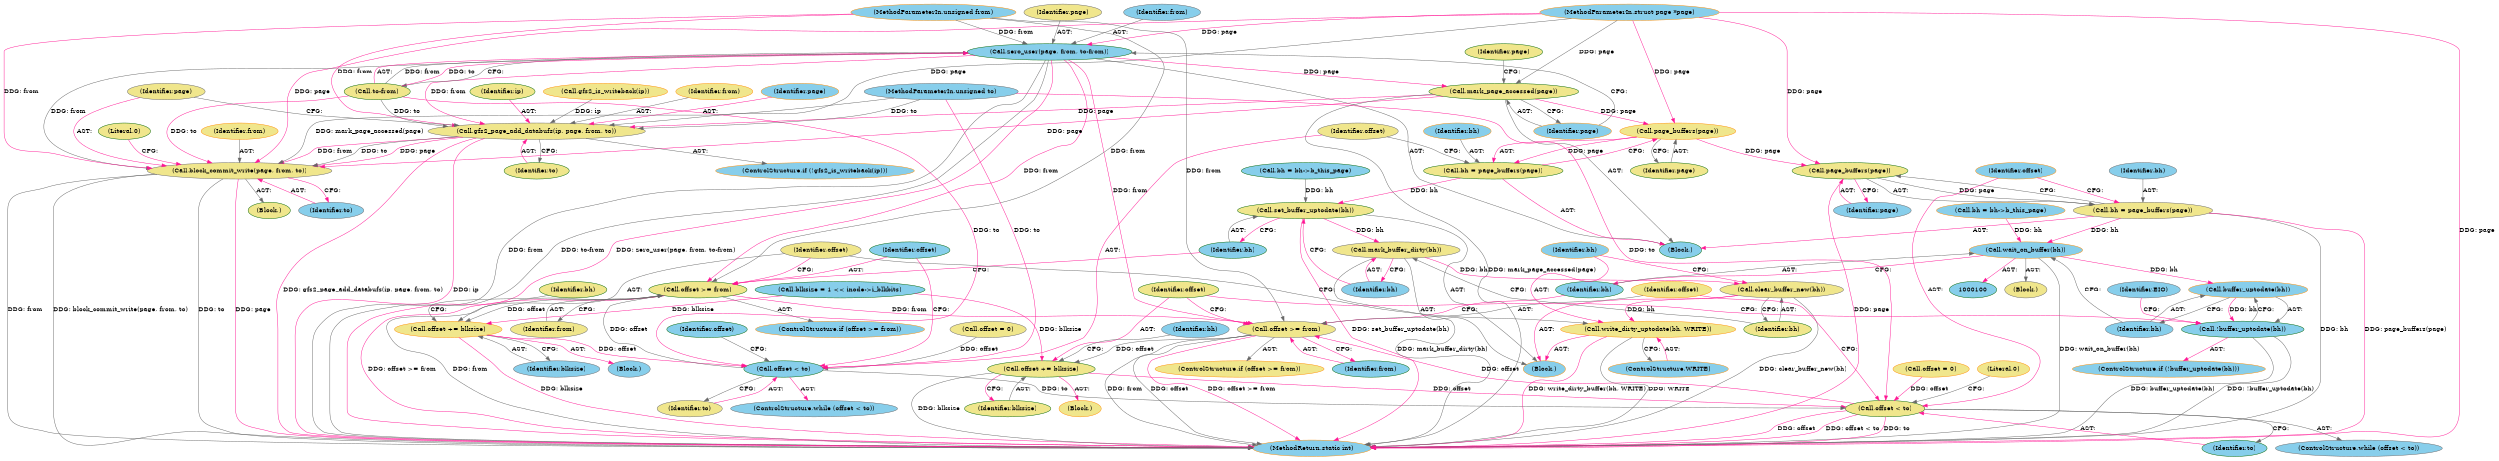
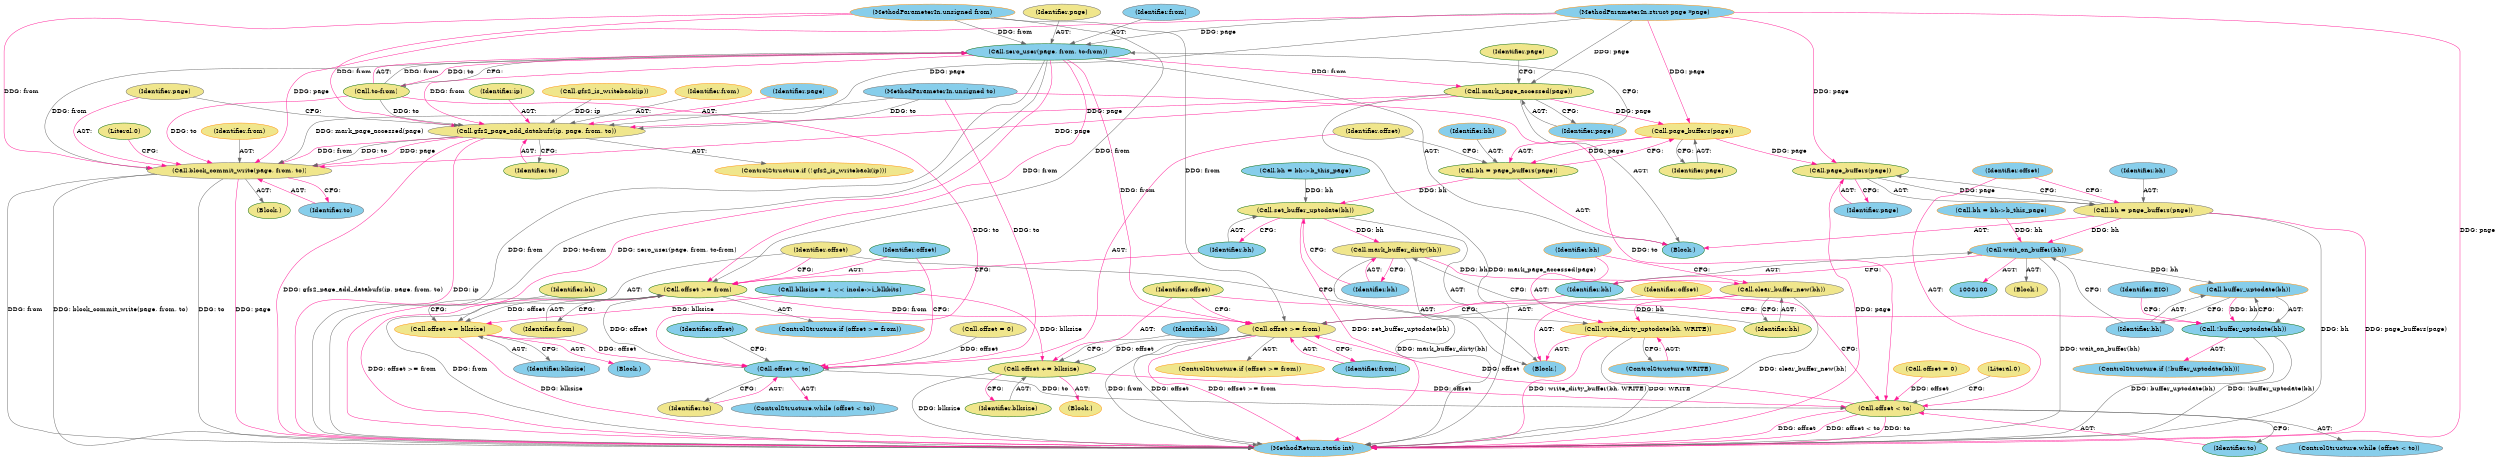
(1293, 22) -> (1299, 21)
(1322, 72) -> (1329, 72)
(815, 171) -> (814, 171)
(2134, 269) -> (2135, 269)
